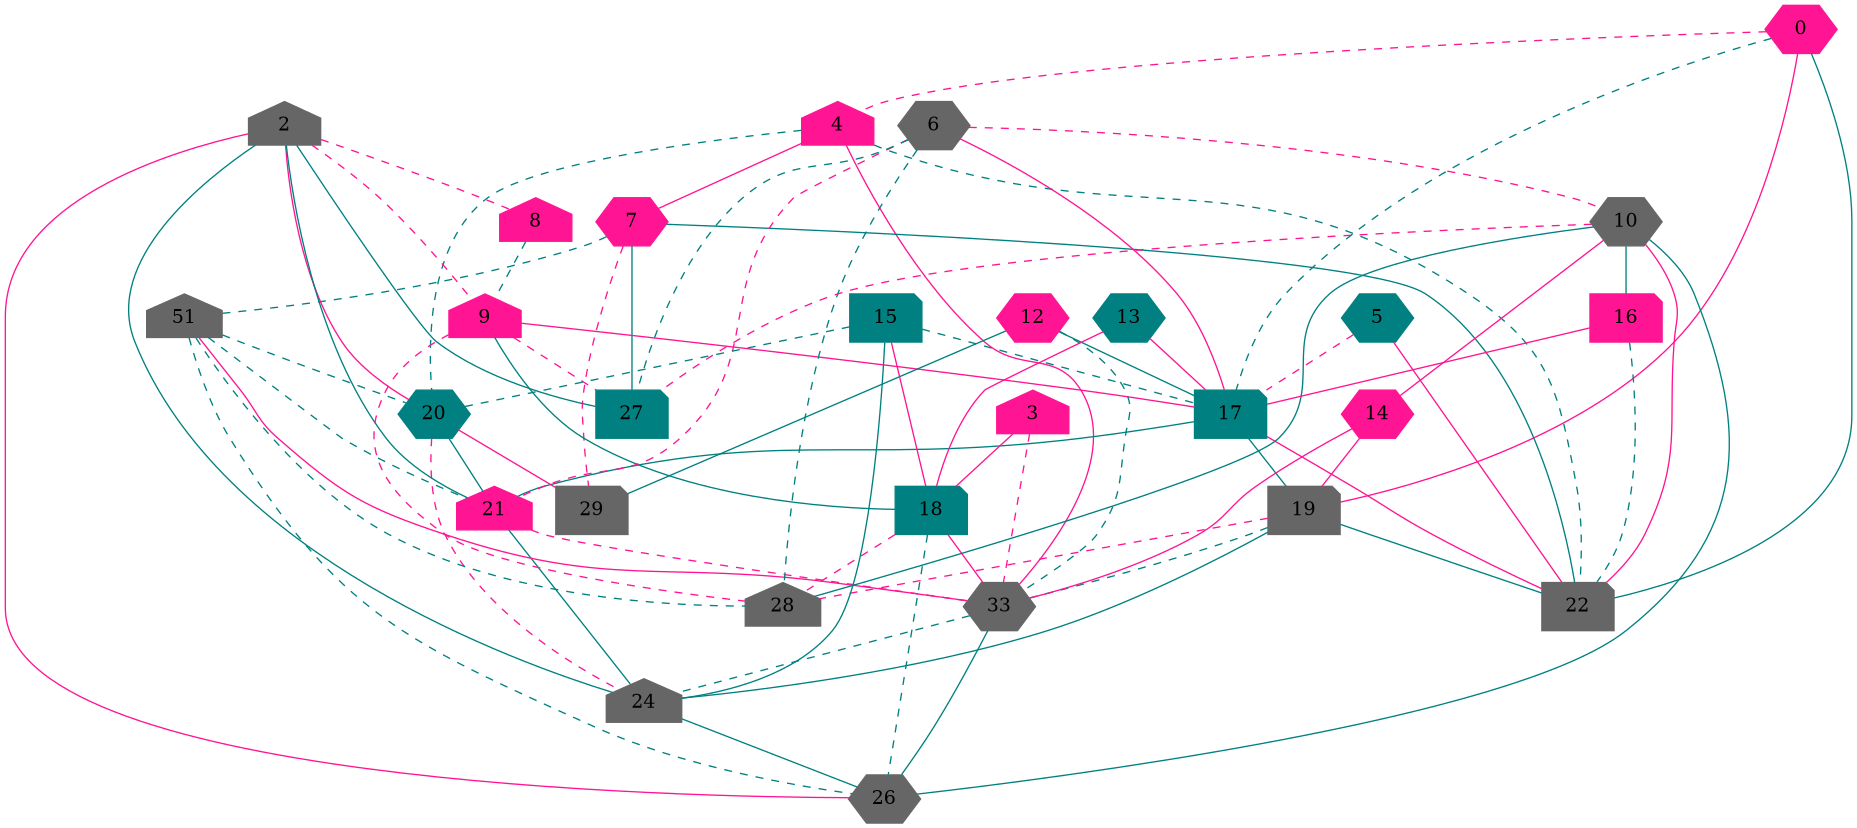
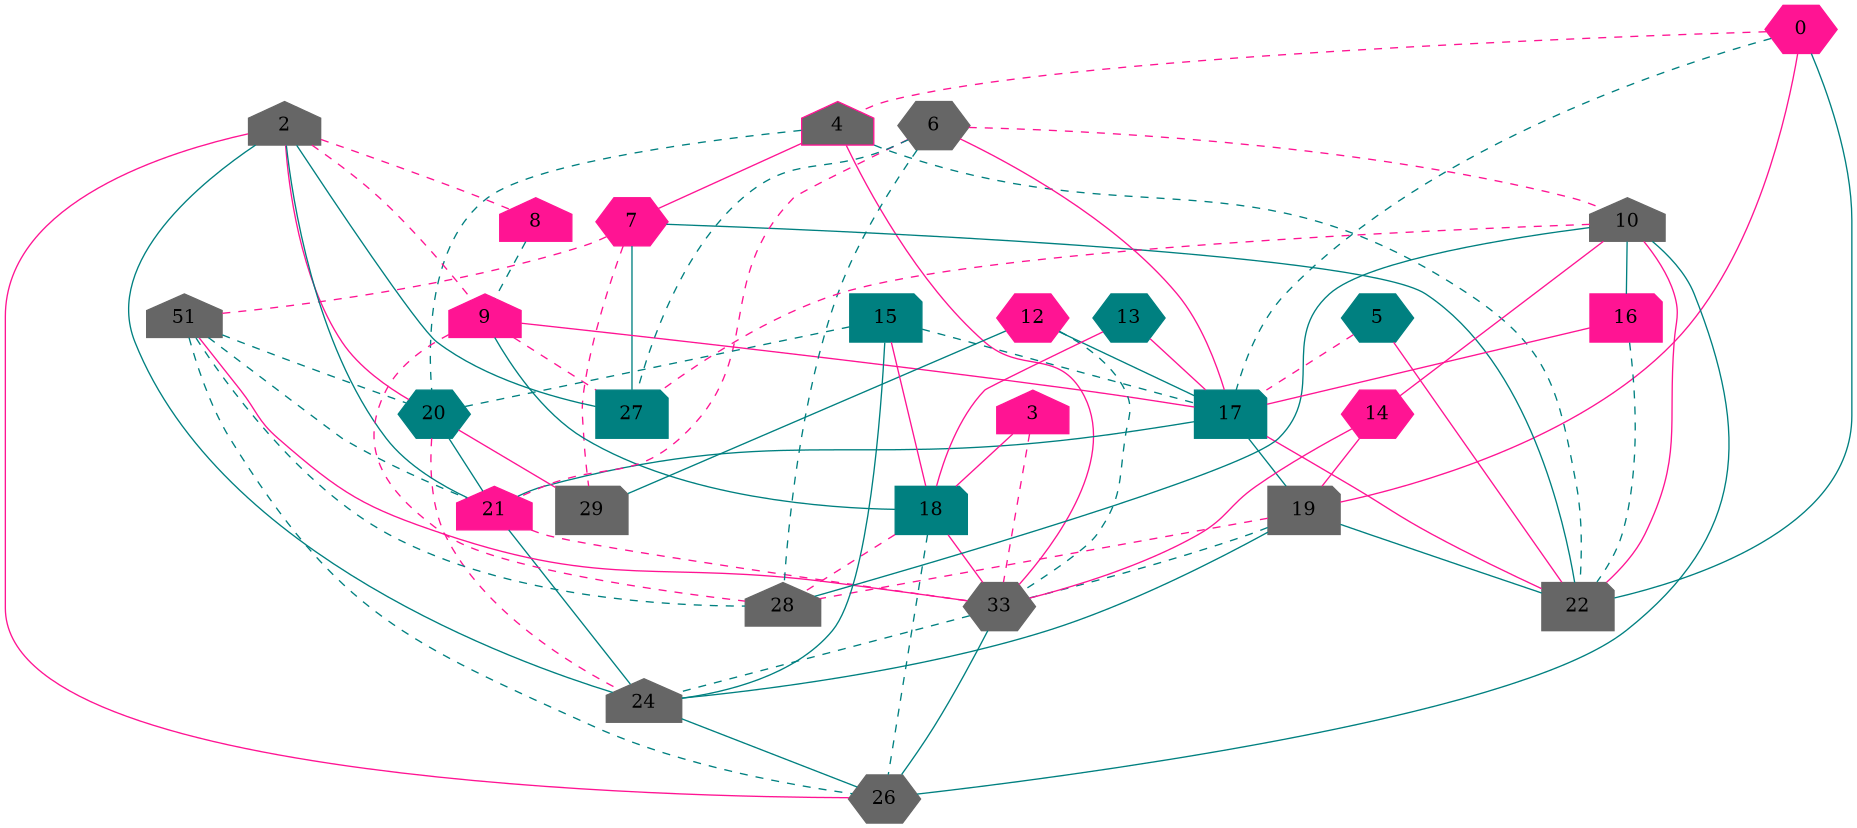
(838, 126) -> (838, 126)
(1626, 222) -> (1627, 222)
(417, 286) -> (417, 286)
